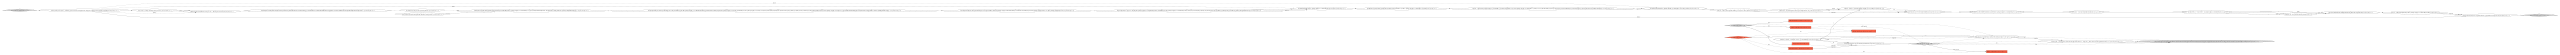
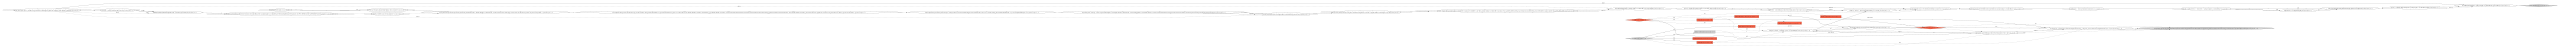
(20, 10) -> none
none -> (281, 10)
none -> (1705, 20)
(1801, 27) -> (1705, 32)
none -> (1705, 42)
(1924, 44) -> (1930, 28)
(1957, 50) -> (1882, 22)
